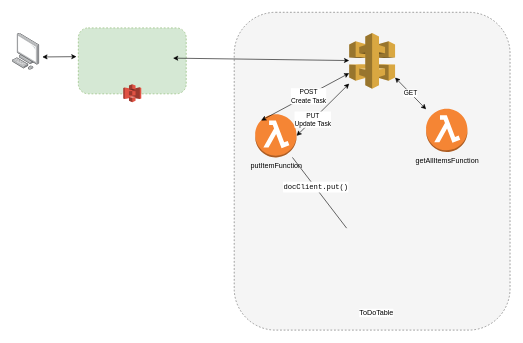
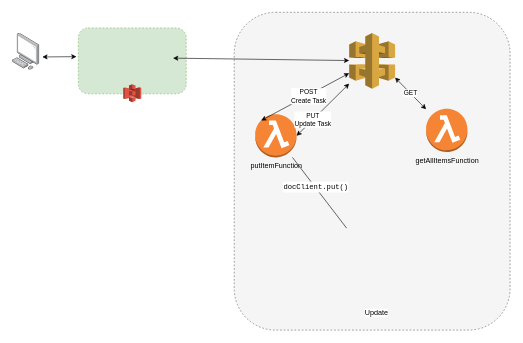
(377, 314) -> (377, 314)
